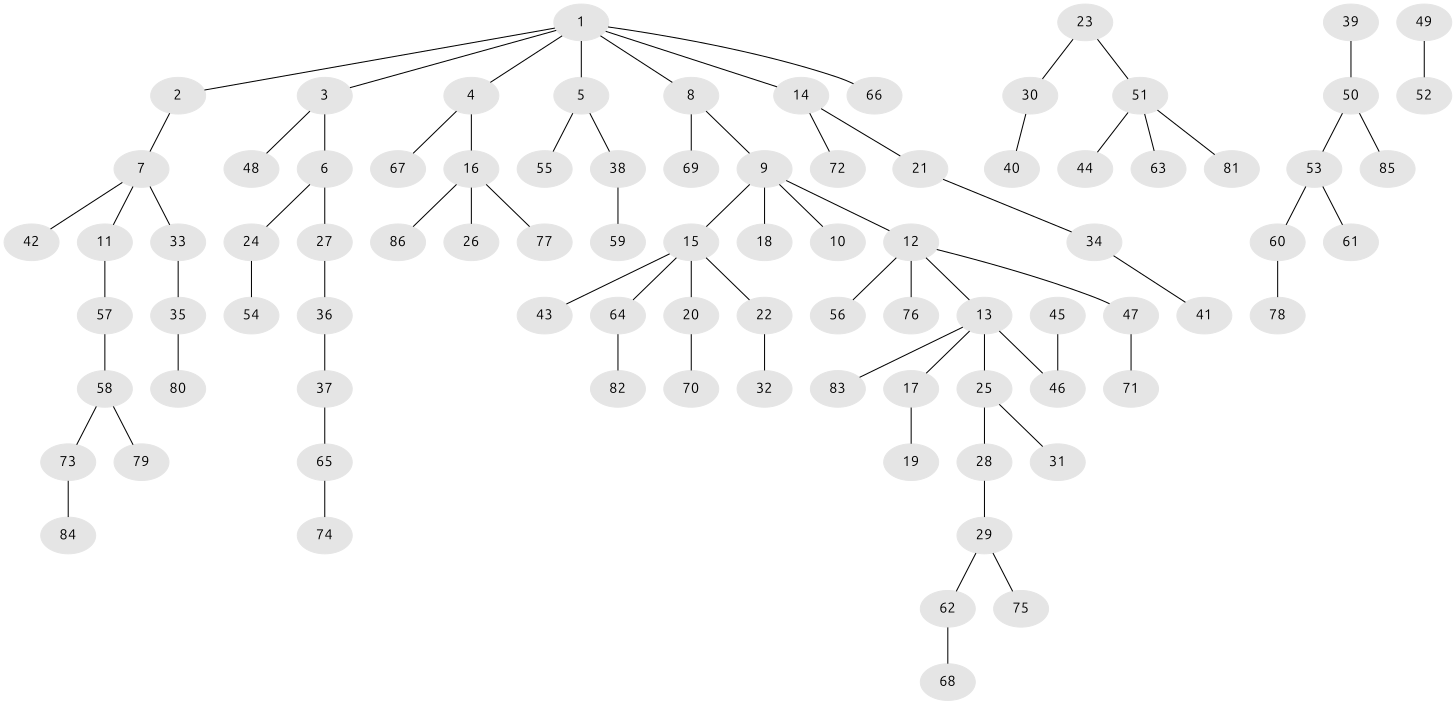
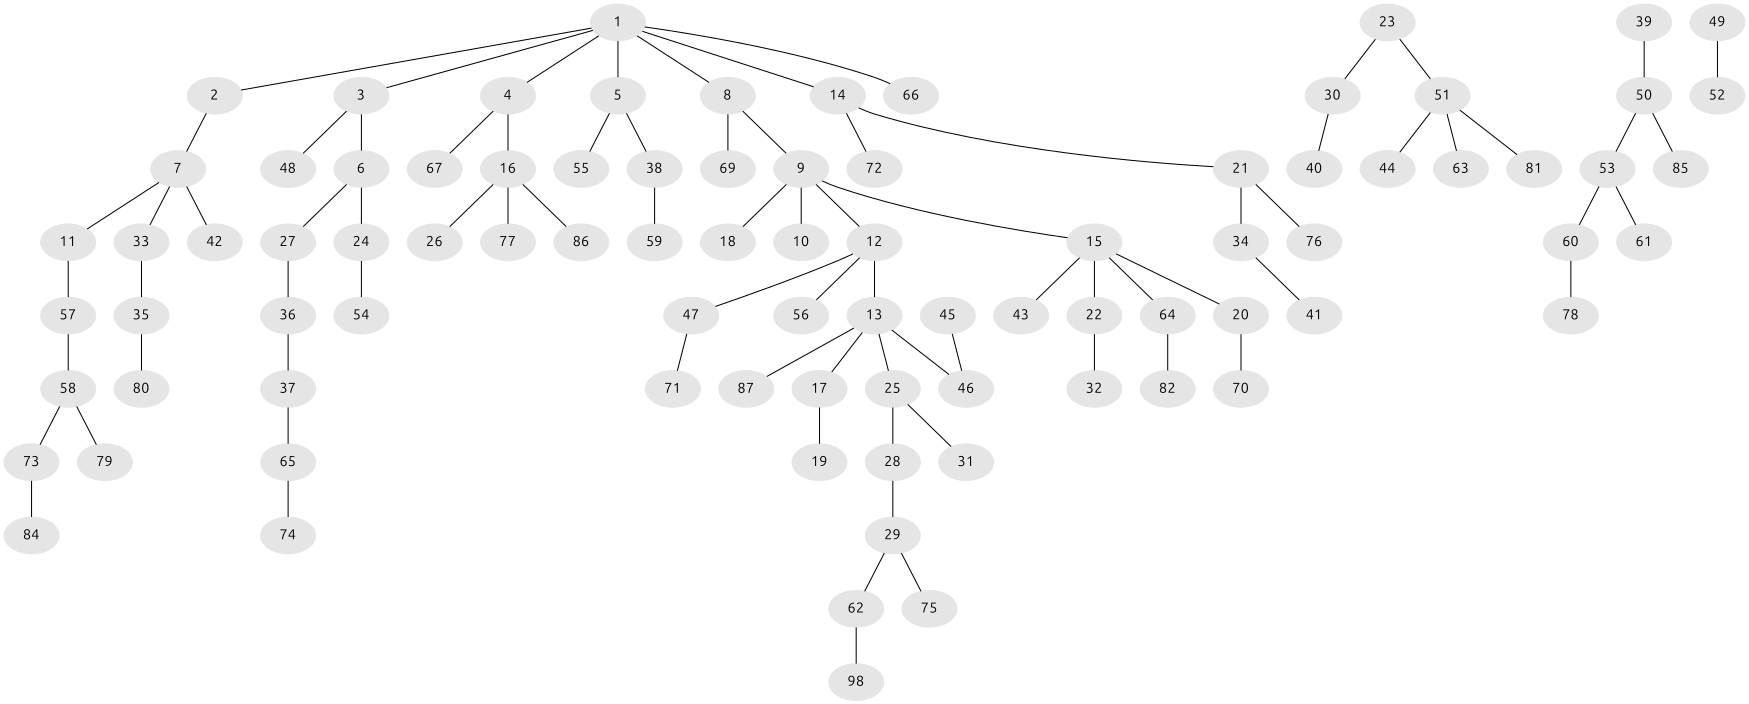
(911, 279) -> (1278, 206)
(838, 389) -> (746, 389)
(948, 682) -> (856, 682)
